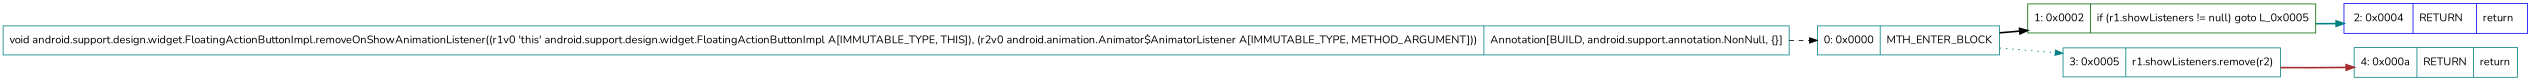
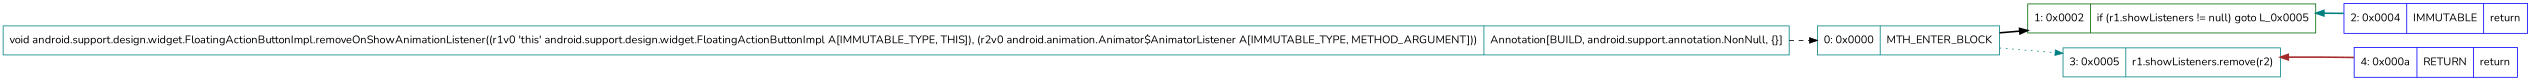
(2441, 18) -> (2445, 18)
(2326, 24) -> (2334, 13)
(2436, 62) -> (2436, 62)
(2313, 68) -> (2321, 57)
